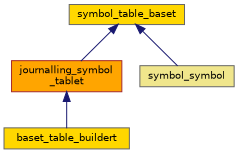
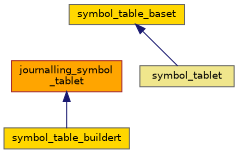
(96, 46) -> none
(187, 76) -> (187, 76)
(67, 138) -> (67, 138)
